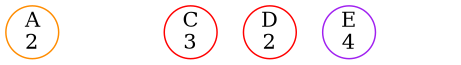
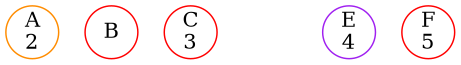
none -> (111, 32)
(270, 32) -> none
none -> (428, 32)
